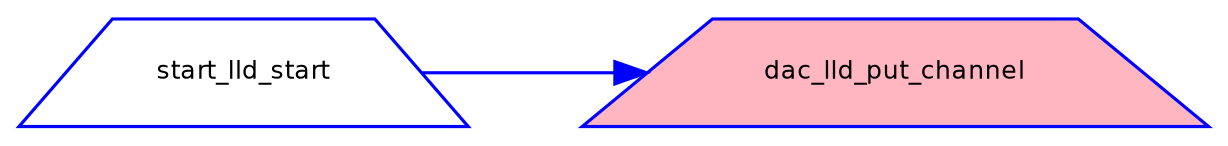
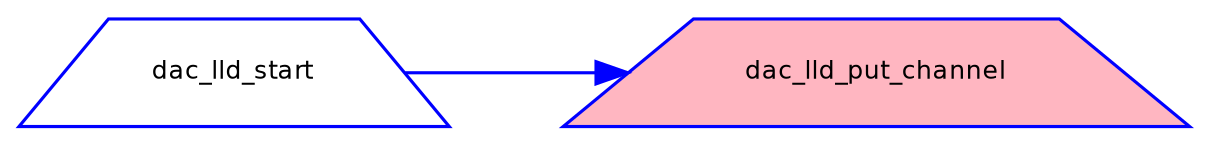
(244, 73) -> (234, 73)
